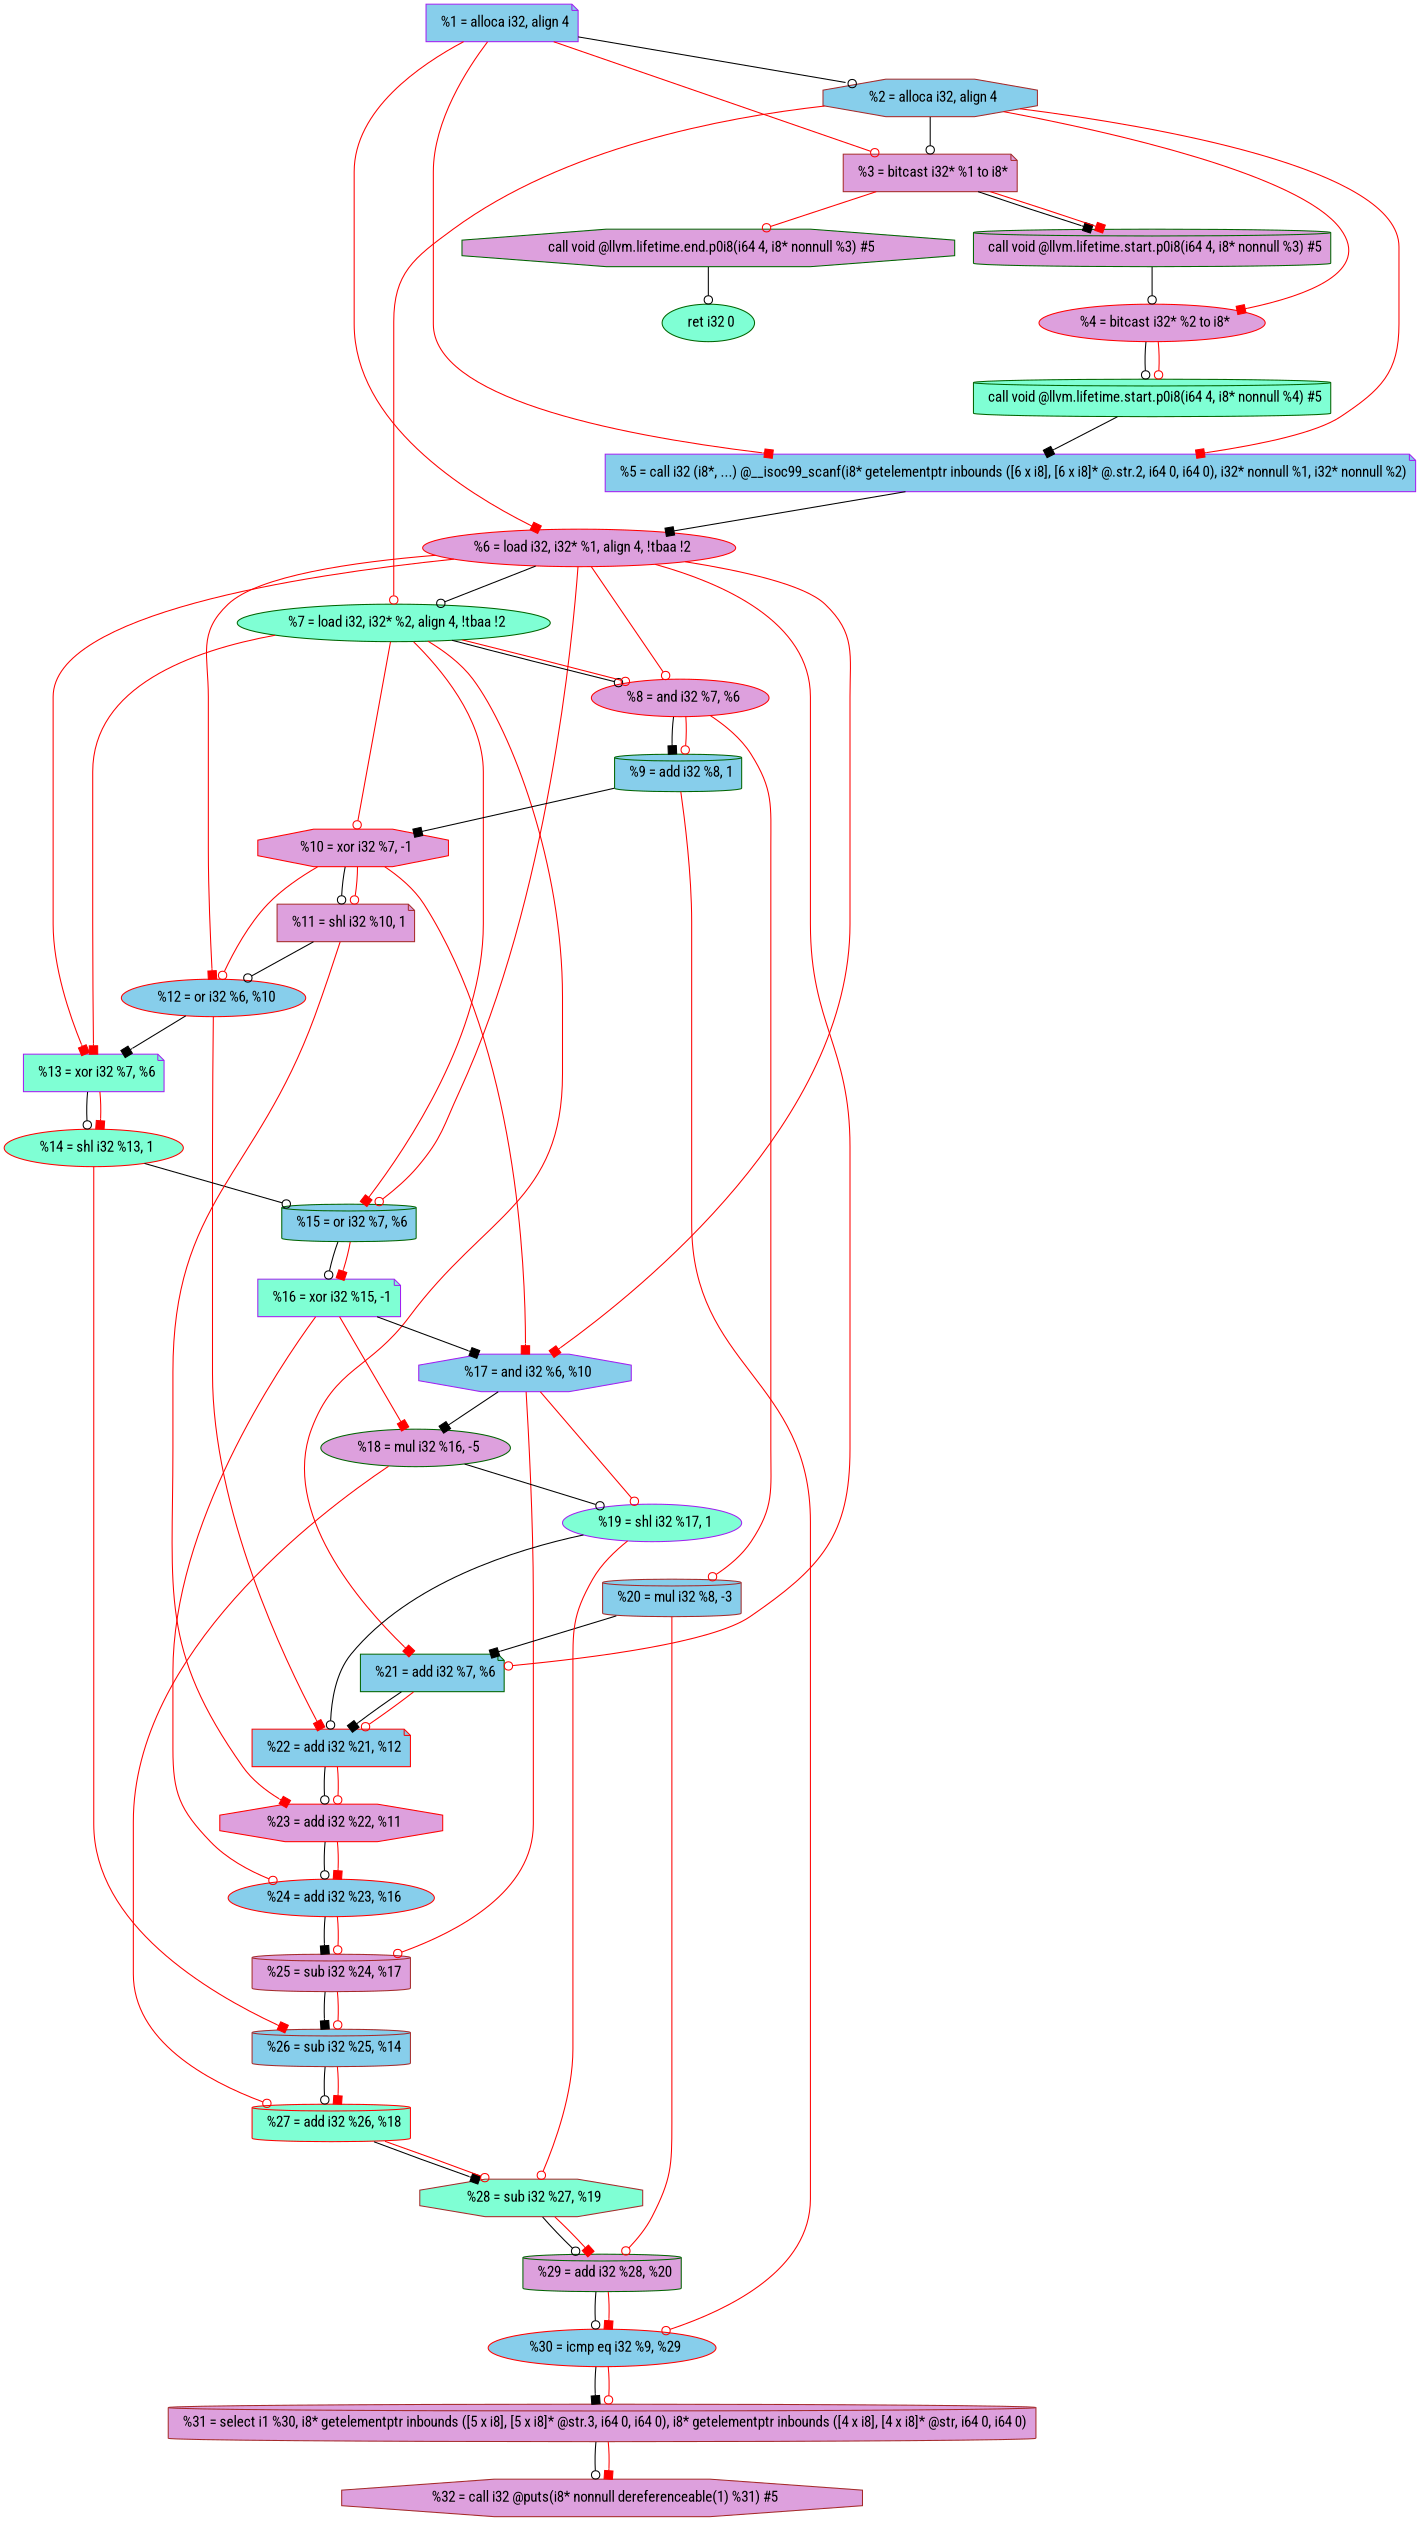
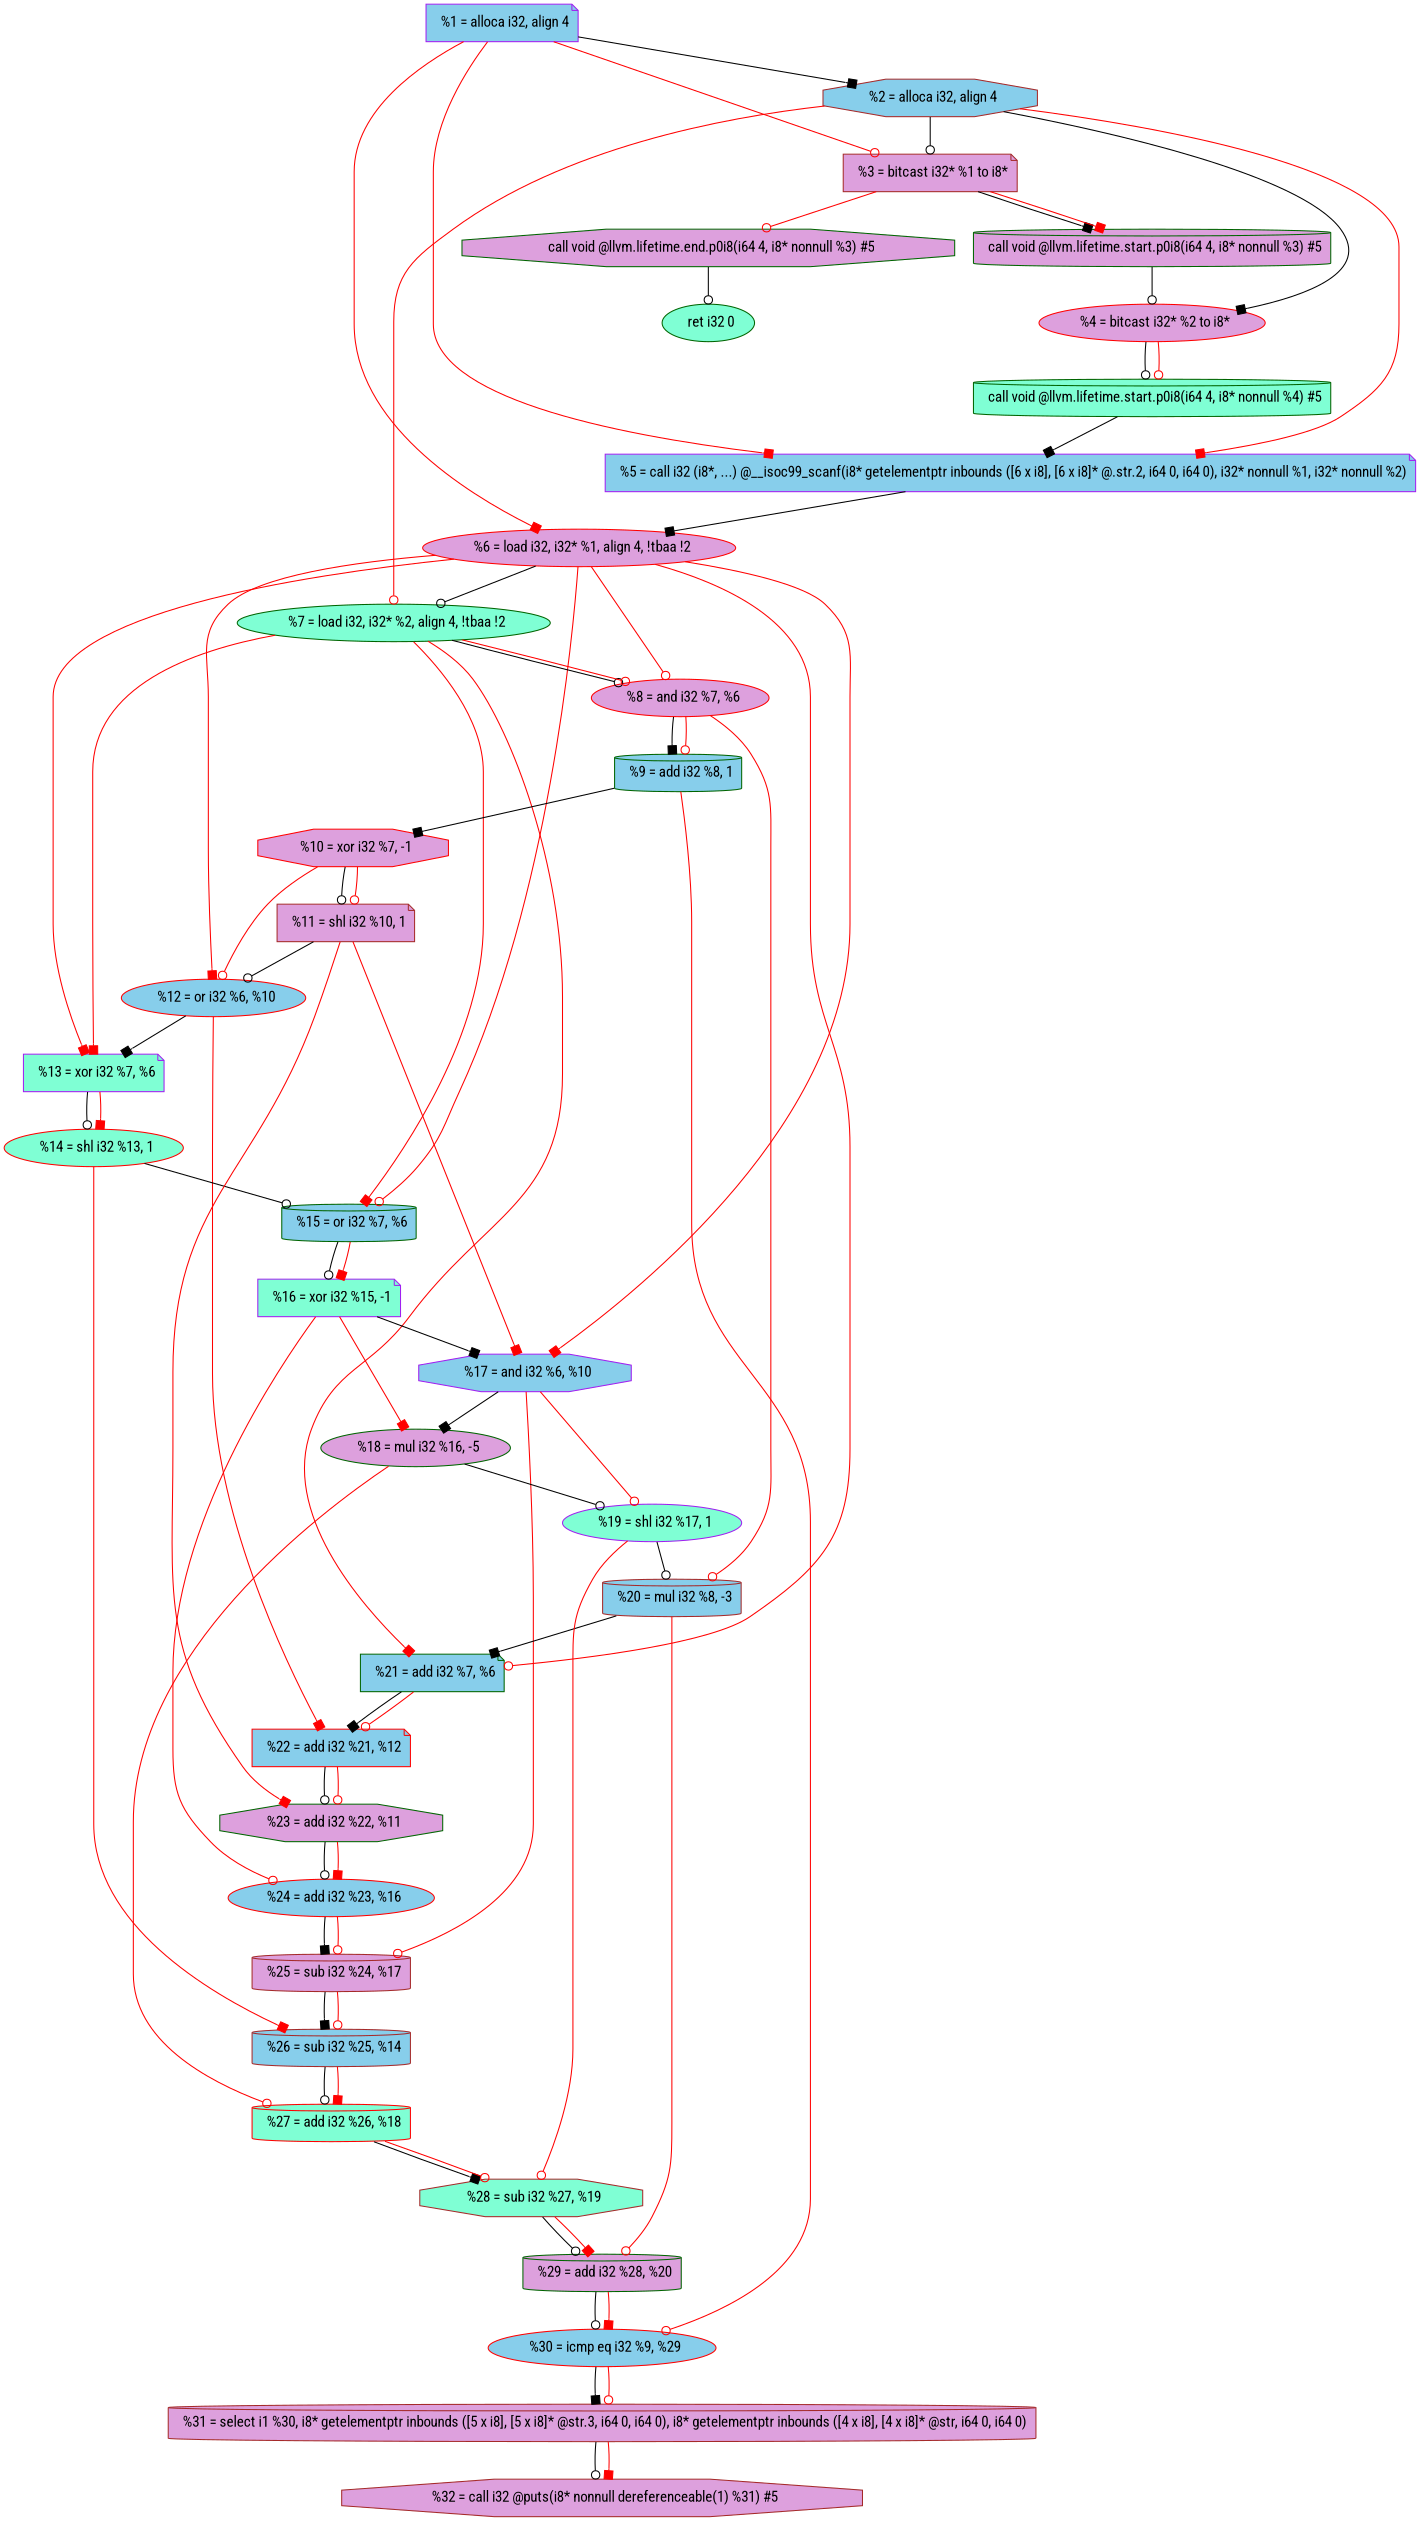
(712, 60) -> (712, 60)
(1249, 175) -> (1249, 175)
(374, 731) -> none
(497, 1090) -> (429, 1133)
(426, 1593) -> (661, 1556)
(331, 1823) -> (331, 1823)
